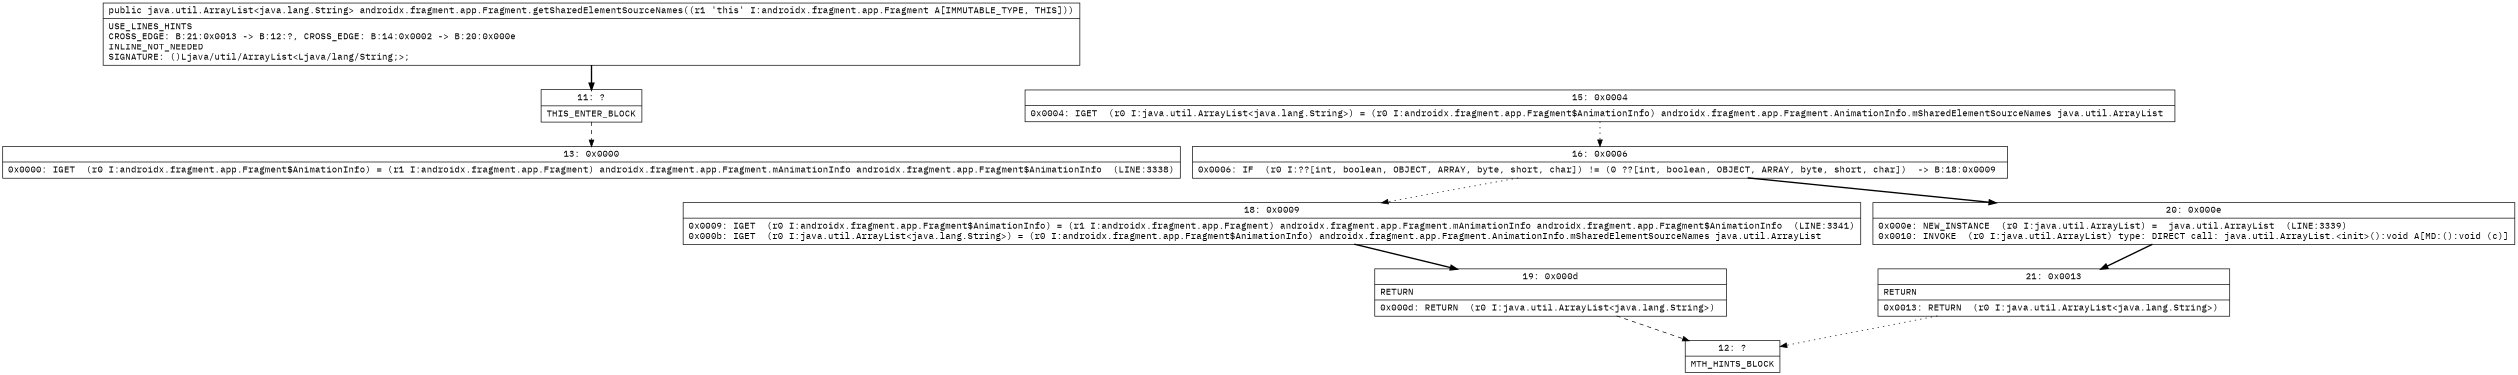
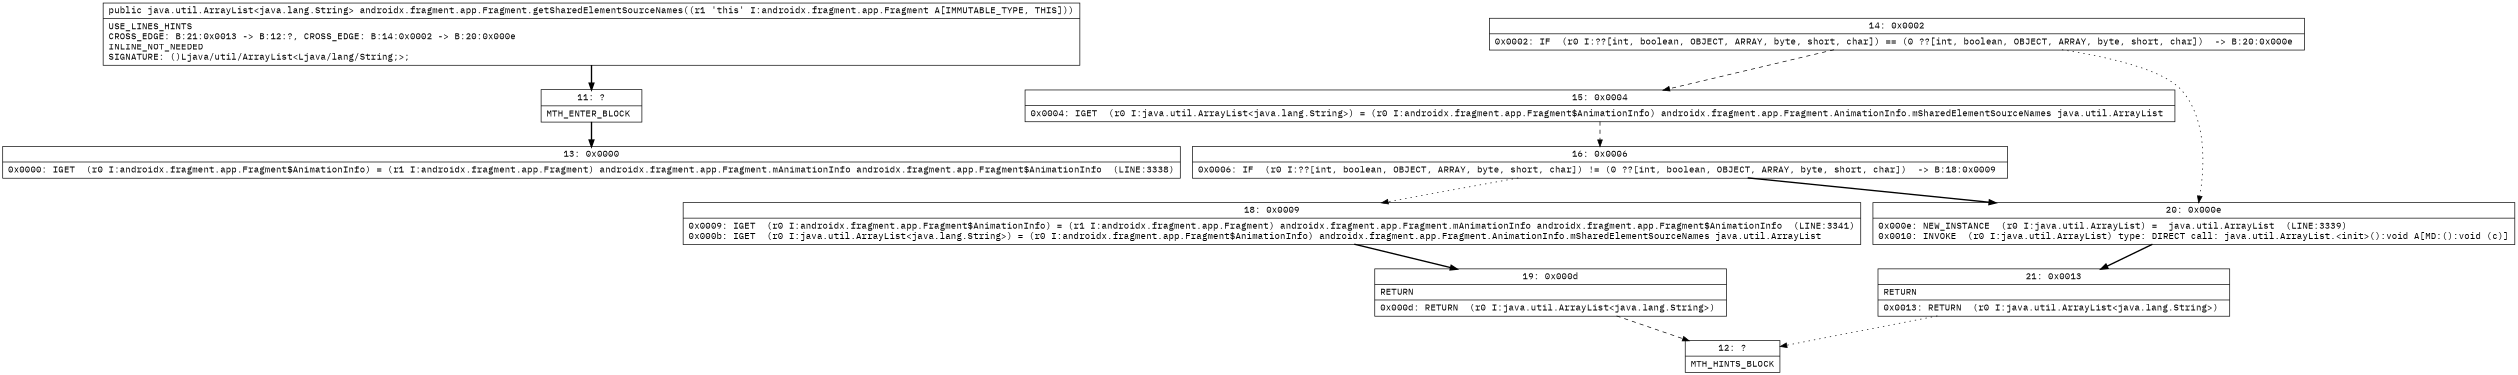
none -> (1897, 34)
(592, 114) -> (588, 114)
(592, 131) -> (592, 131)
(1600, 131) -> (1600, 131)
